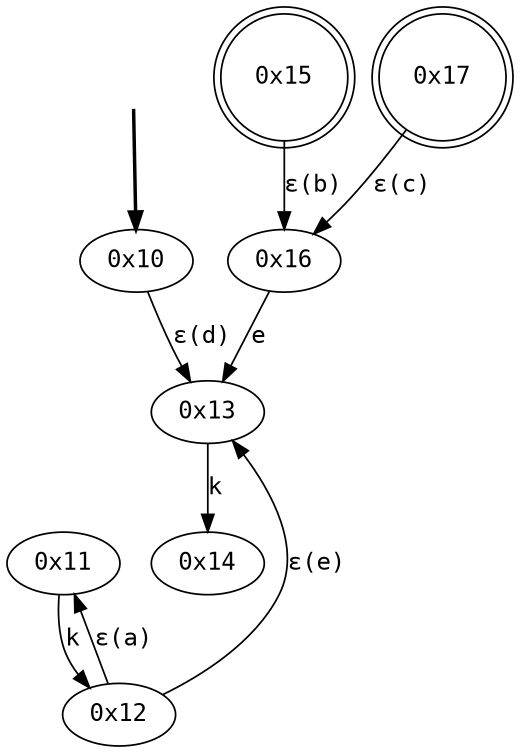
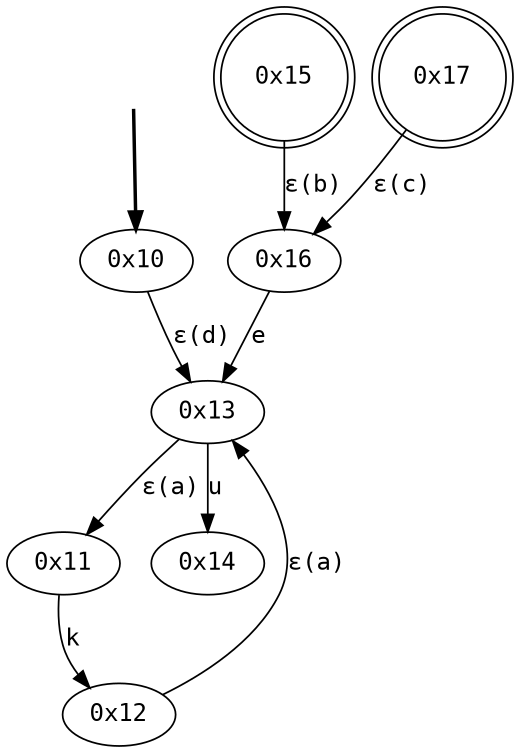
(216, 488) -> (216, 488)
(317, 563) -> (317, 563)
(94, 647) -> (137, 479)
